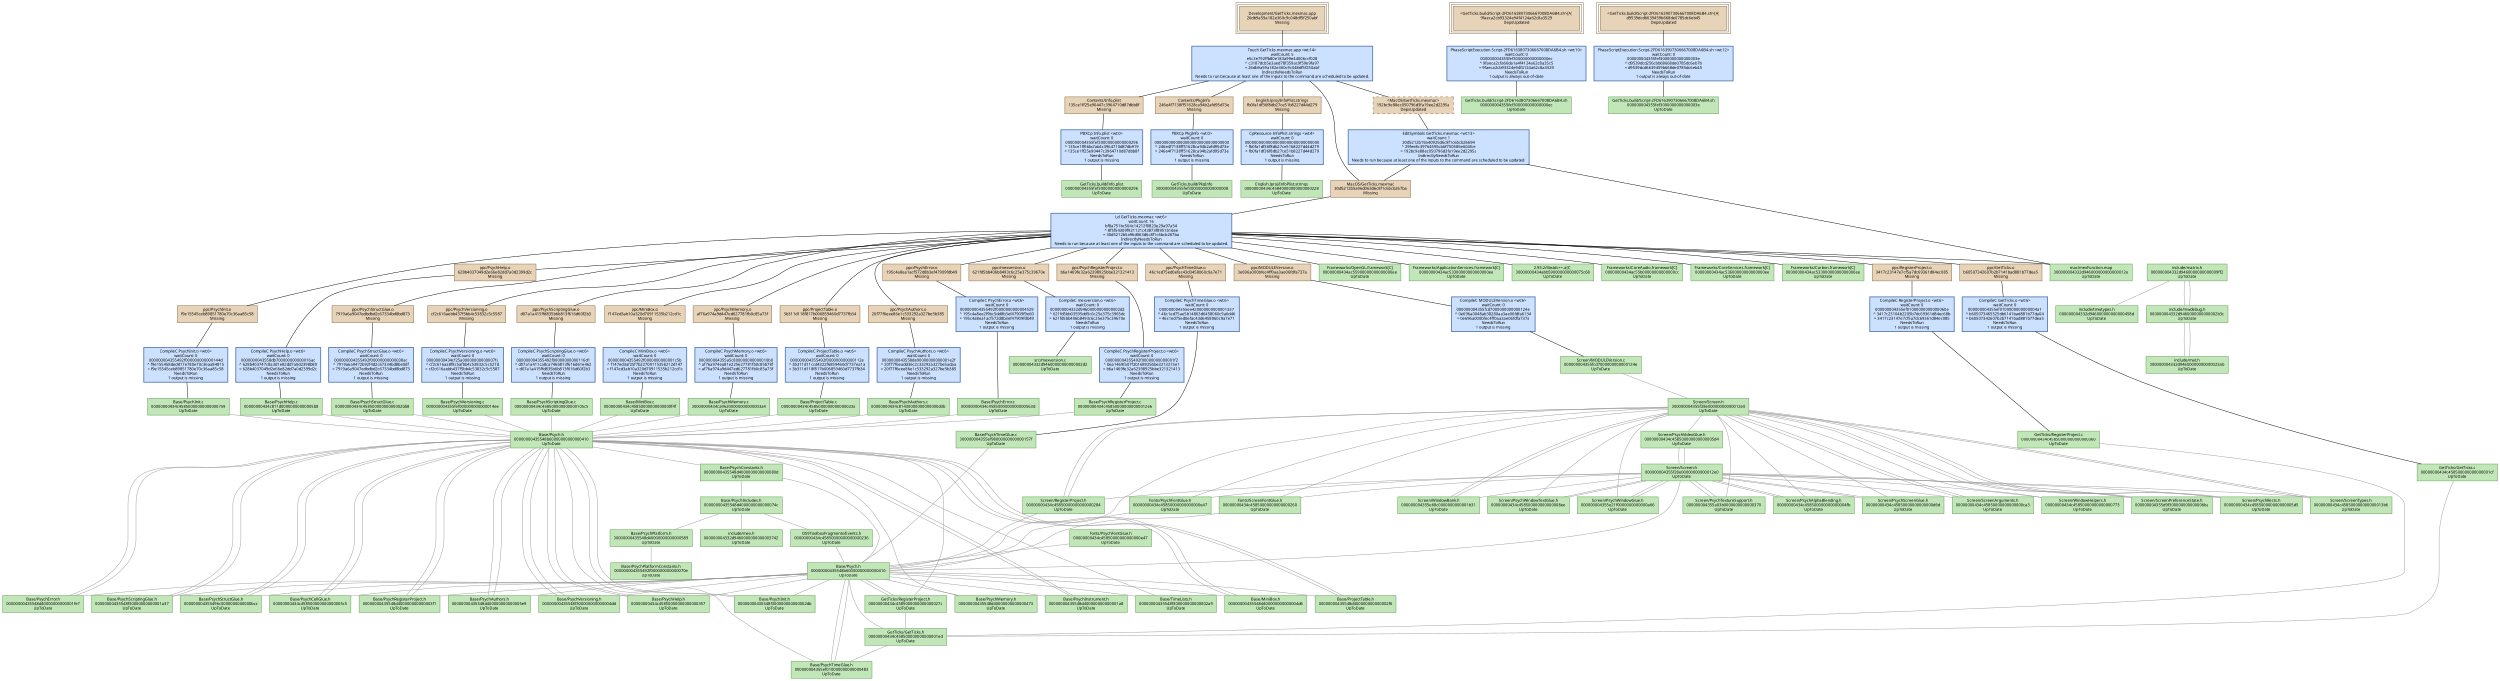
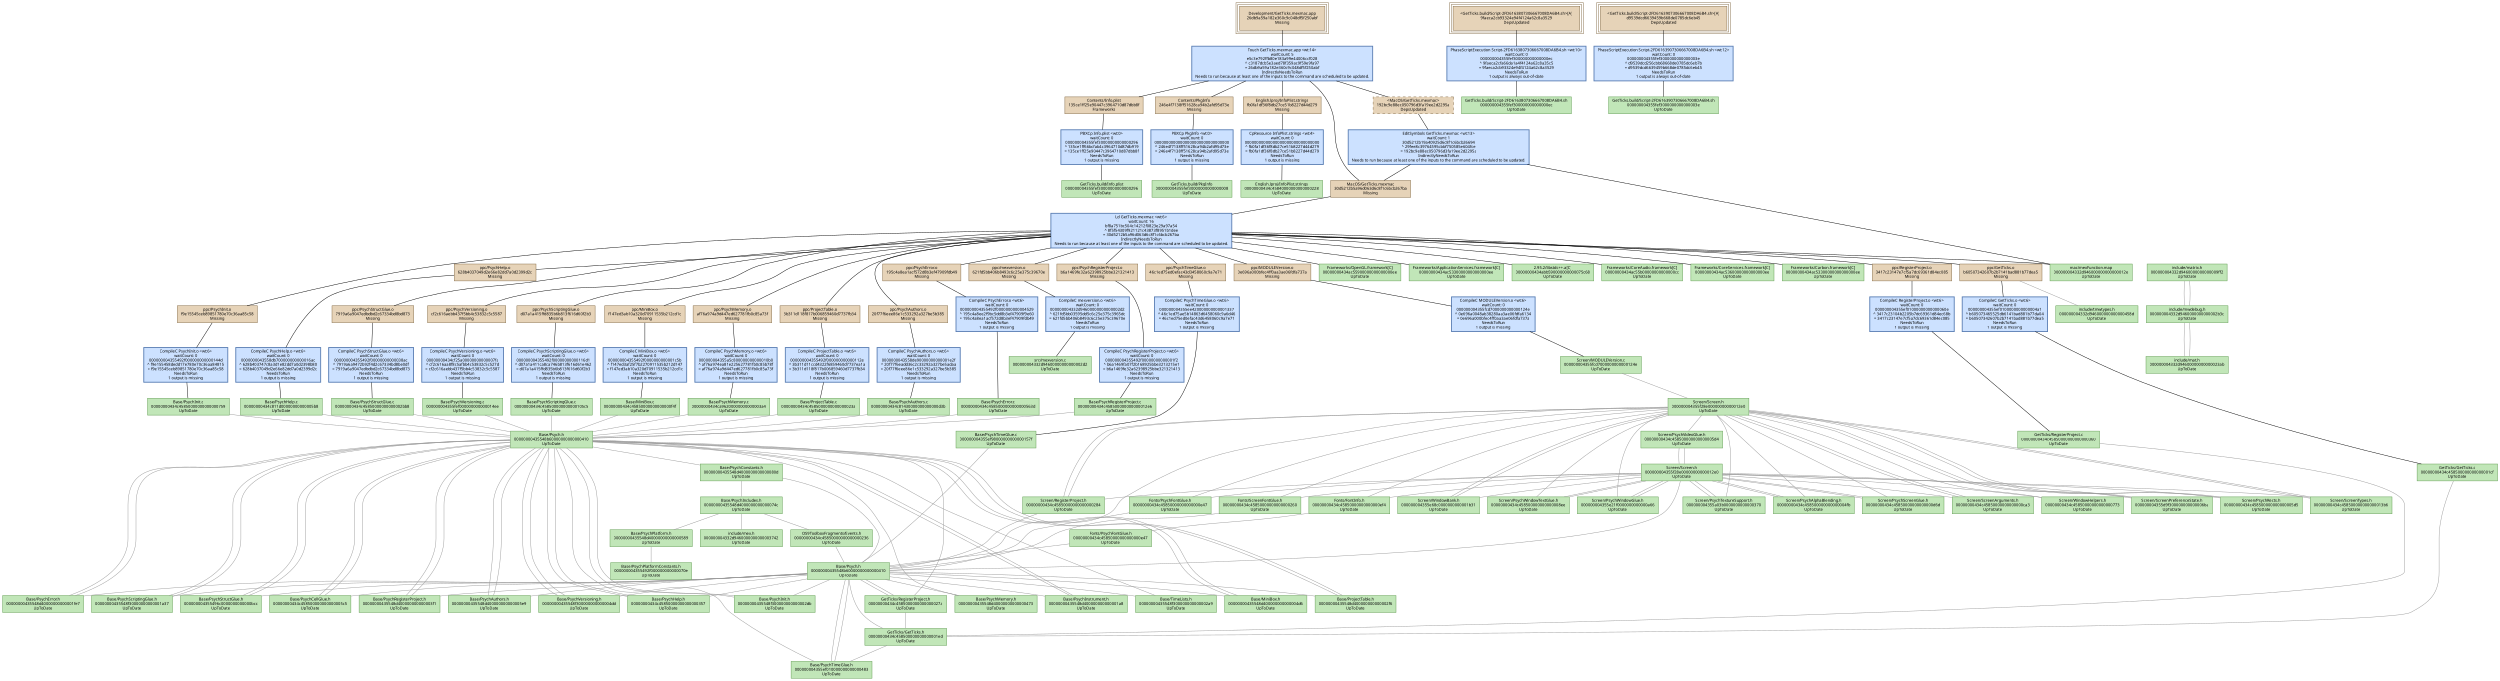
(1104, 105) -> (1104, 105)
(2142, 293) -> (2049, 293)
none -> (1349, 505)
